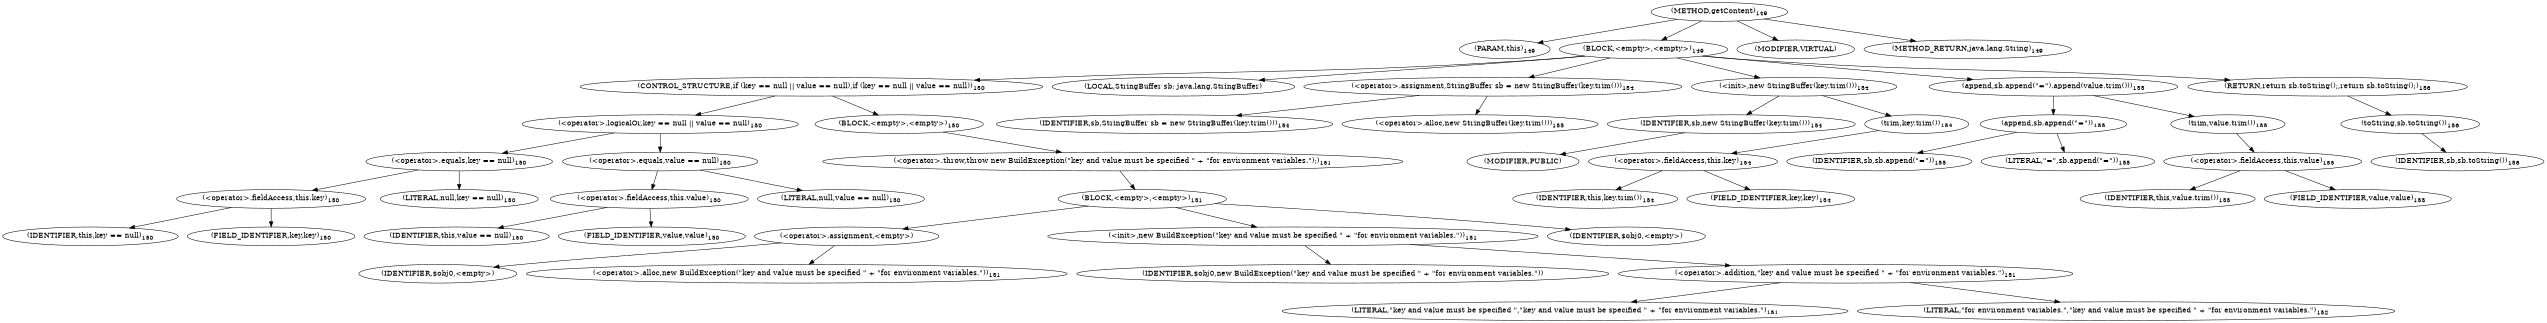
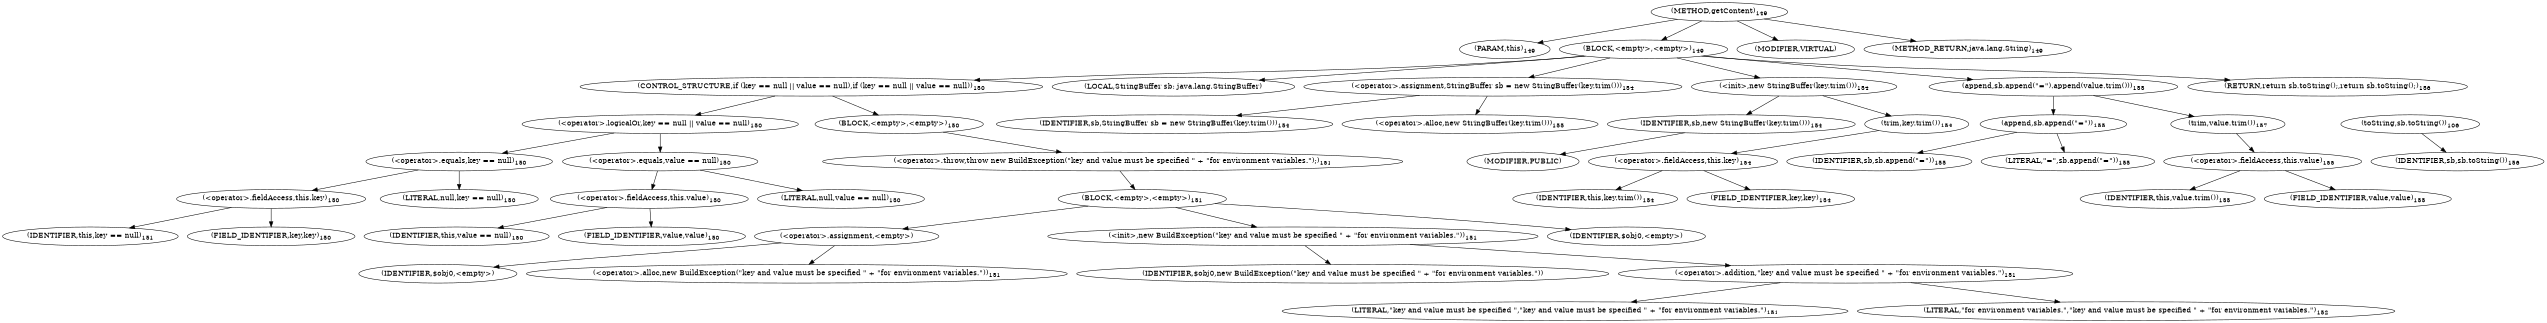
(2367, 105) -> none
(2262, 123) -> (2262, 123)
(2453, 123) -> (2453, 123)
(148, 236) -> (148, 236)
